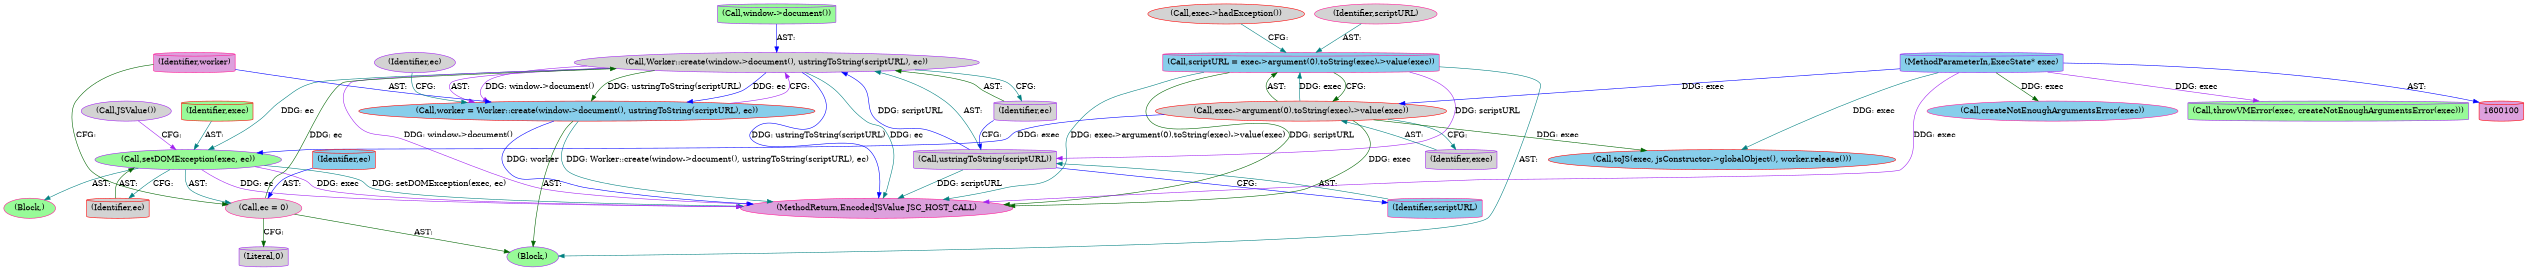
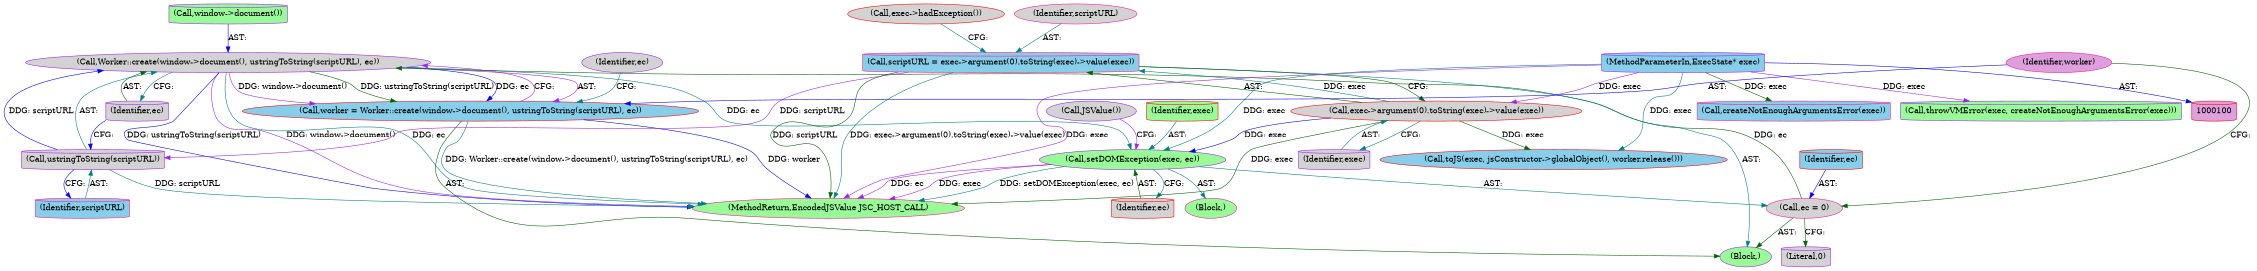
(194, 63) -> (2059, 63)
none -> (1374, 71)
(1652, 86) -> (1578, 90)
(2052, 111) -> (1794, 111)
(2501, 111) -> (2214, 111)
(877, 208) -> (828, 208)
